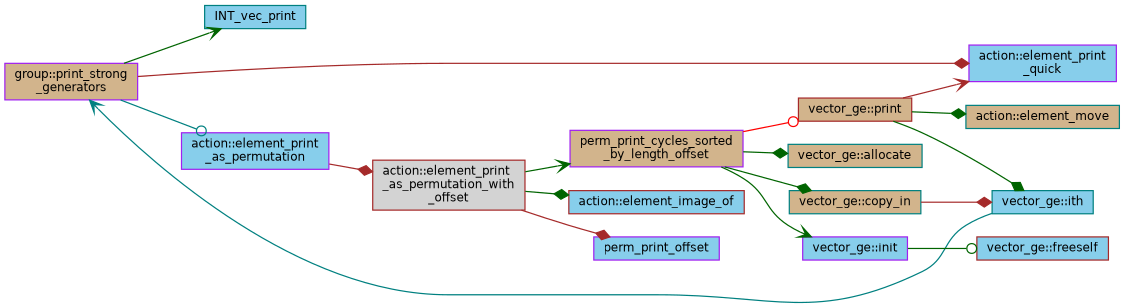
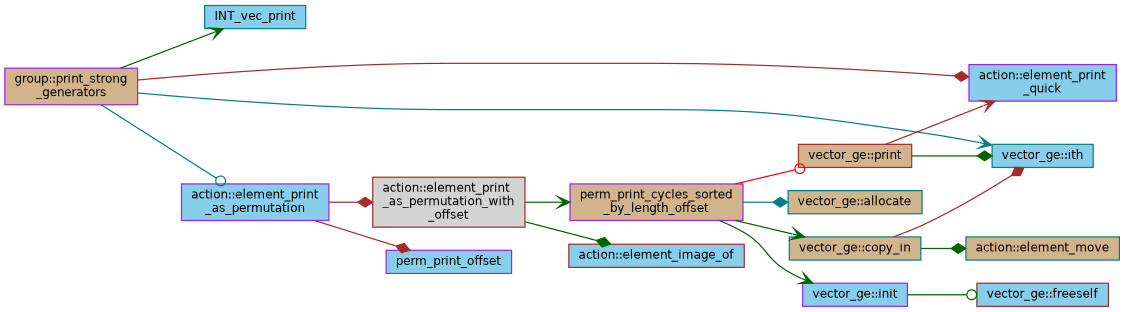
(931, 113) -> (936, 248)
(758, 152) -> (758, 202)
(761, 177) -> (764, 227)
(558, 222) -> (355, 233)
(532, 295) -> (559, 110)
